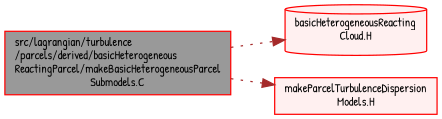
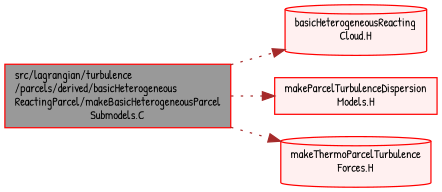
none -> (356, 162)
